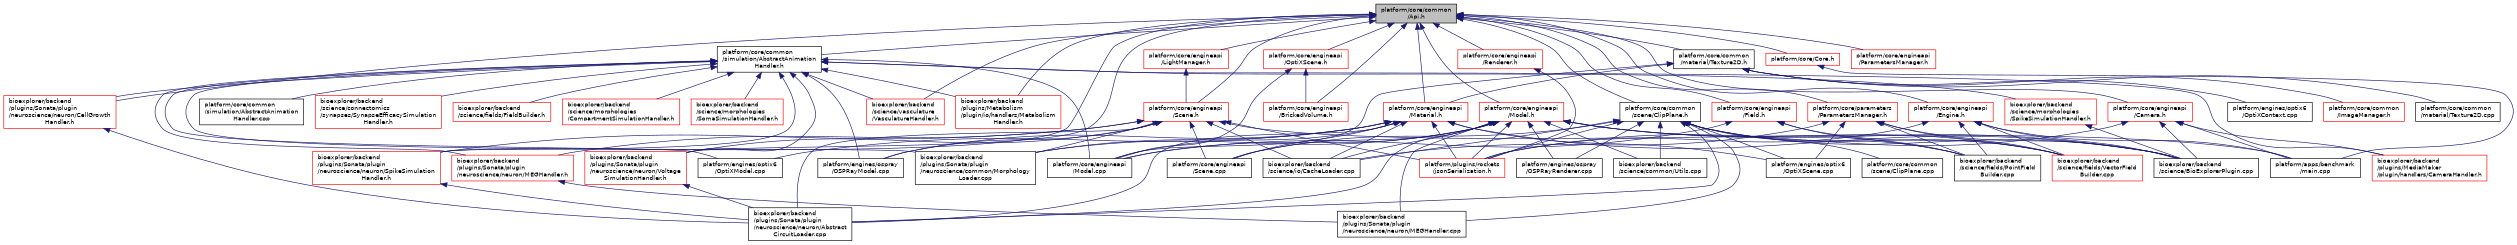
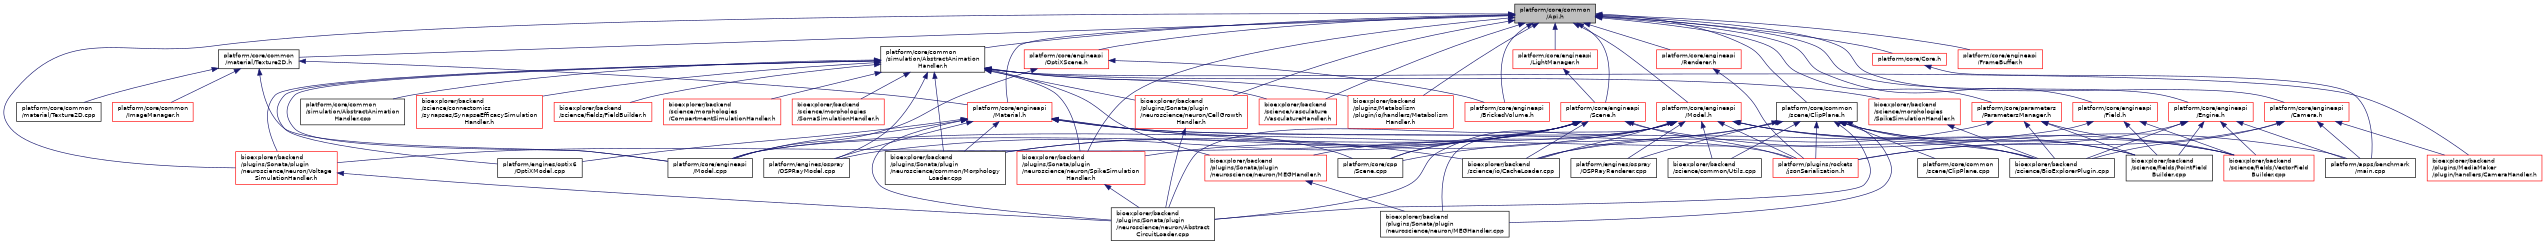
(1894, 59) -> (2000, 59)
(2270, 112) -> none
(1209, 168) -> (1370, 168)
(1808, 168) -> none
